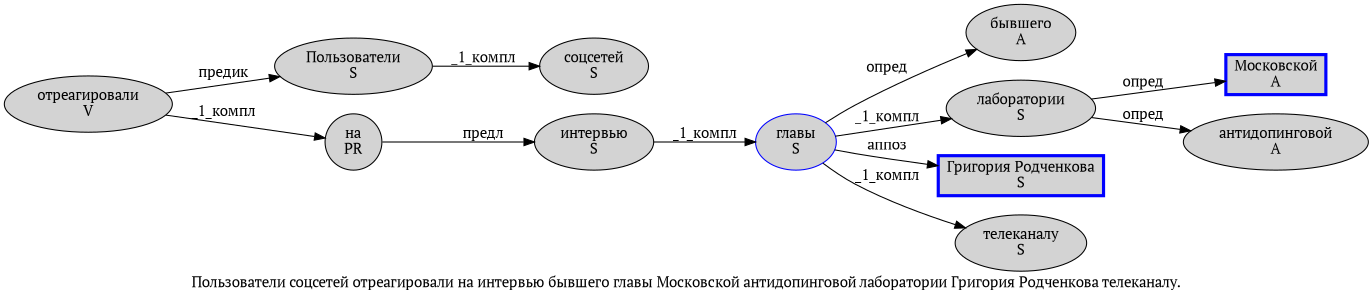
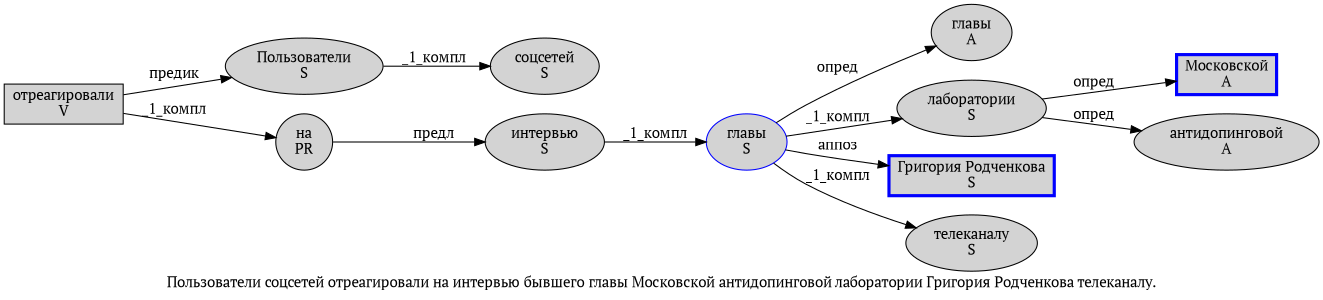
(1021, 32) -> (972, 32)
(88, 104) -> (64, 104)
